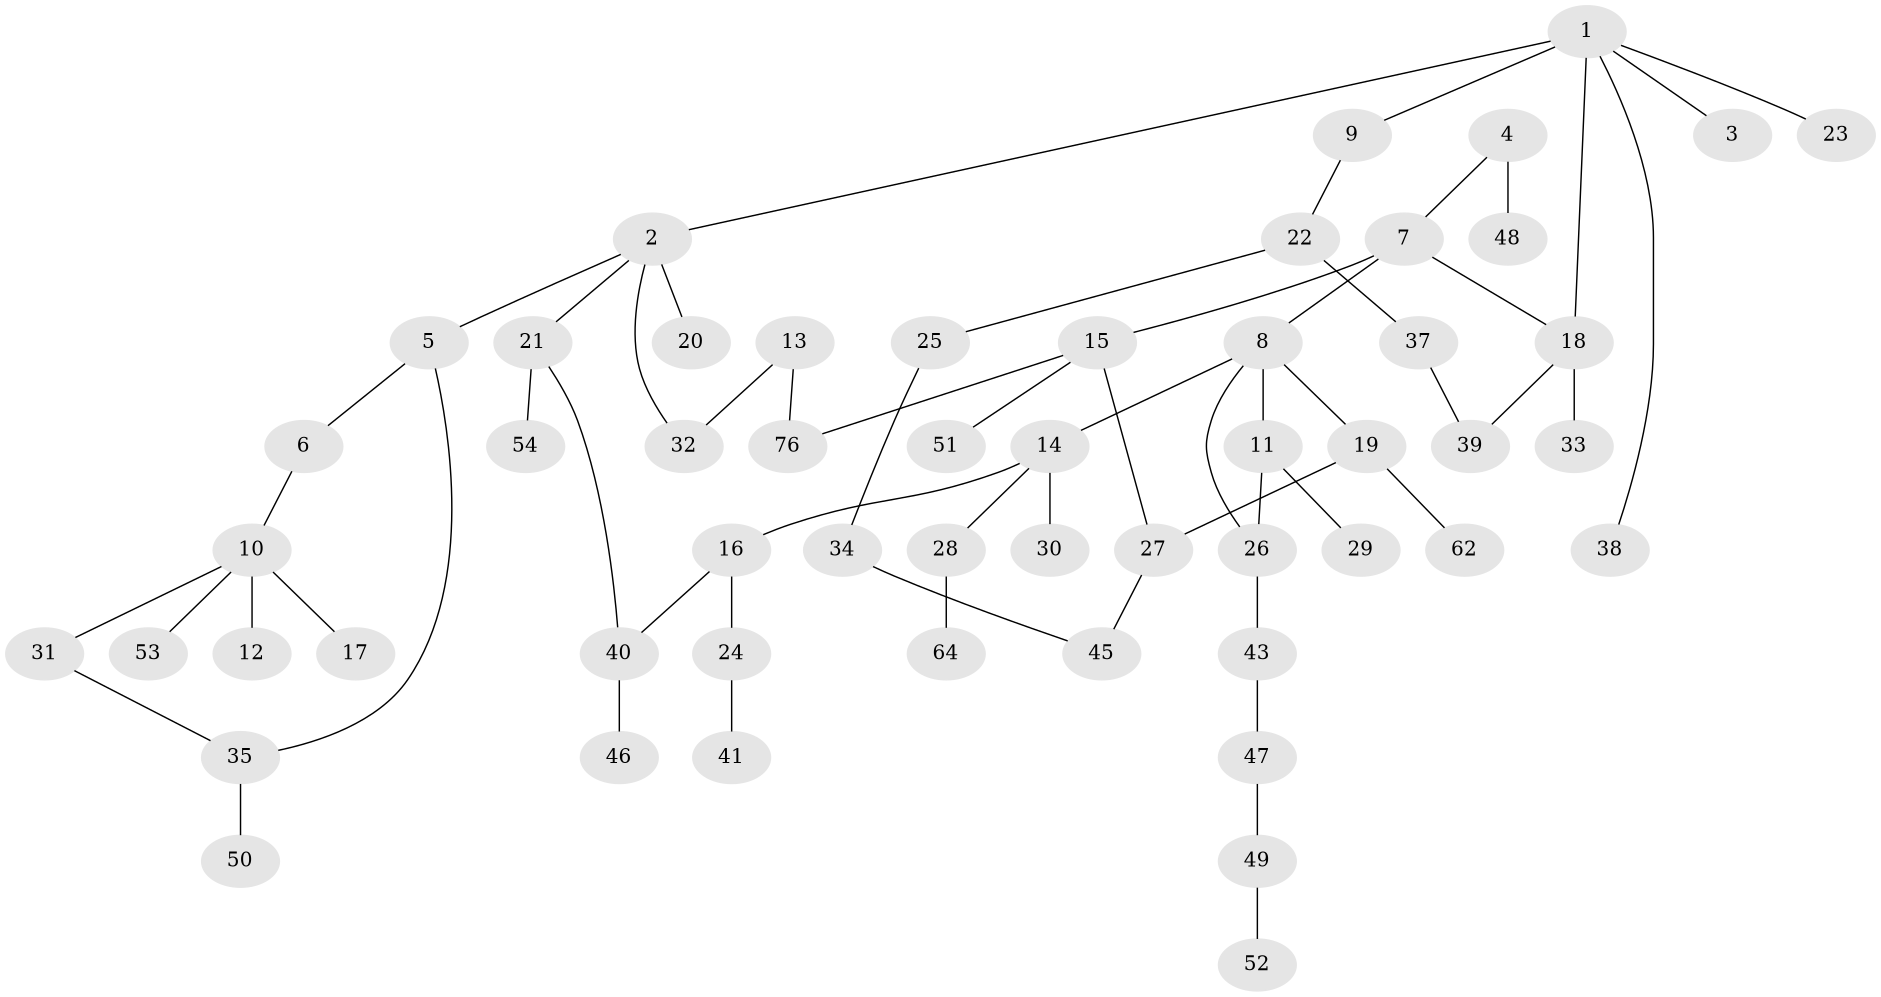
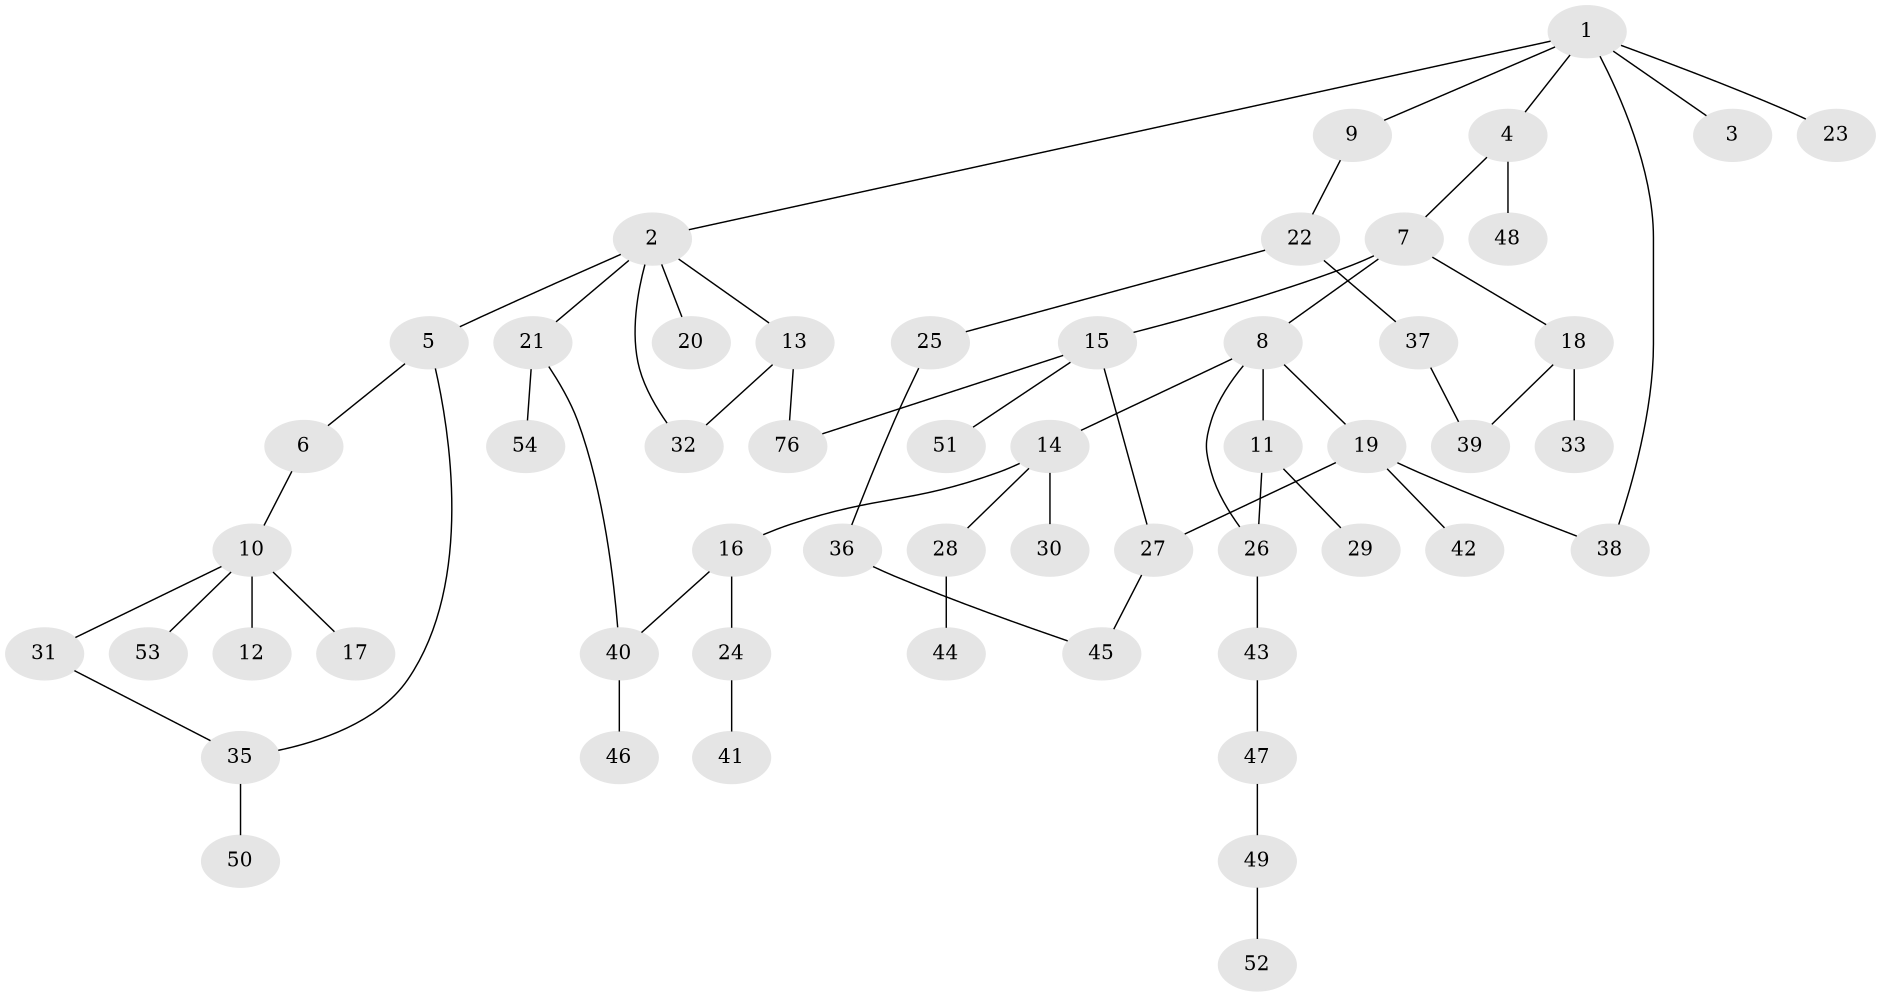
(1581, 187) -> (1548, 84)
none -> (724, 291)
none -> (1487, 501)
(843, 550) -> (843, 550)
(1465, 550) -> (1465, 550)
(946, 654) -> (946, 654)
